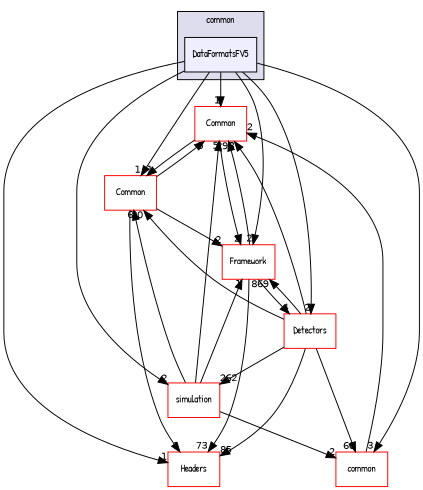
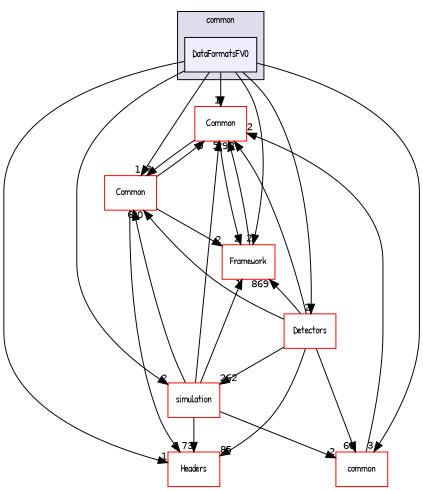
(221, 55) -> (221, 55)
(270, 293) -> none
(242, 364) -> (194, 430)
